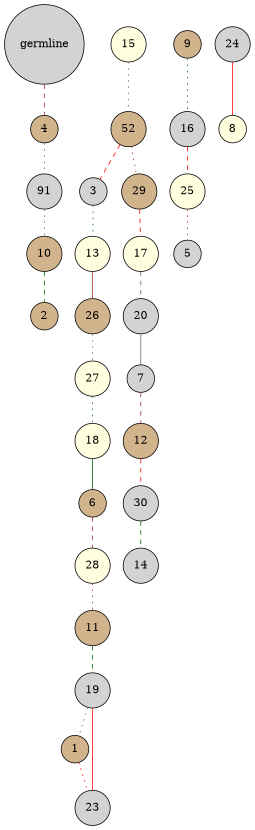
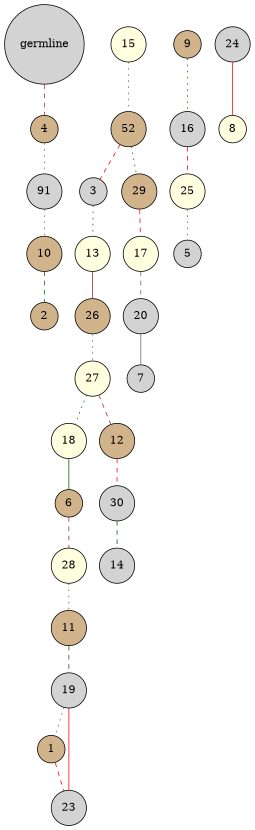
(134, 160) -> (134, 160)
(141, 408) -> (105, 410)
(83, 777) -> (60, 777)
